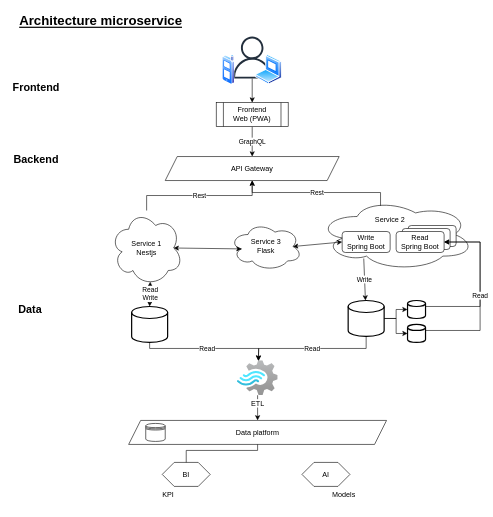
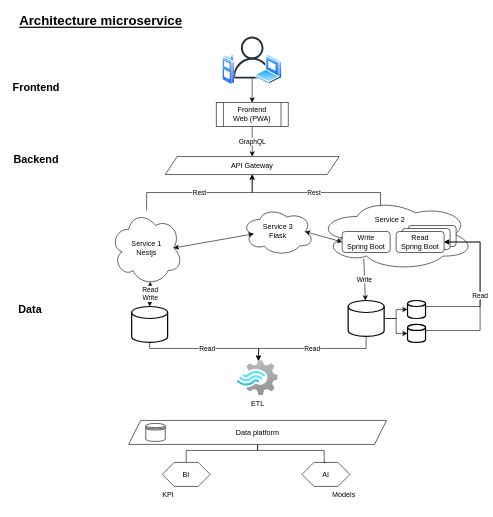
(252, 168) -> (252, 165)
(266, 246) -> (278, 231)
(258, 406) -> none
none -> (298, 450)
